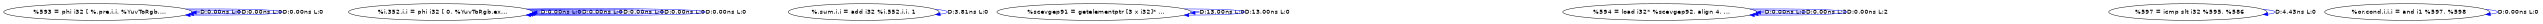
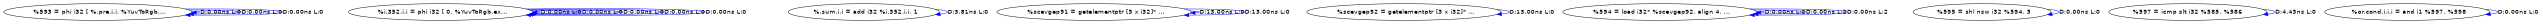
(864, 12) -> (864, 12)
none -> (1404, 12)
none -> (1982, 12)
(2188, 12) -> (2188, 12)
